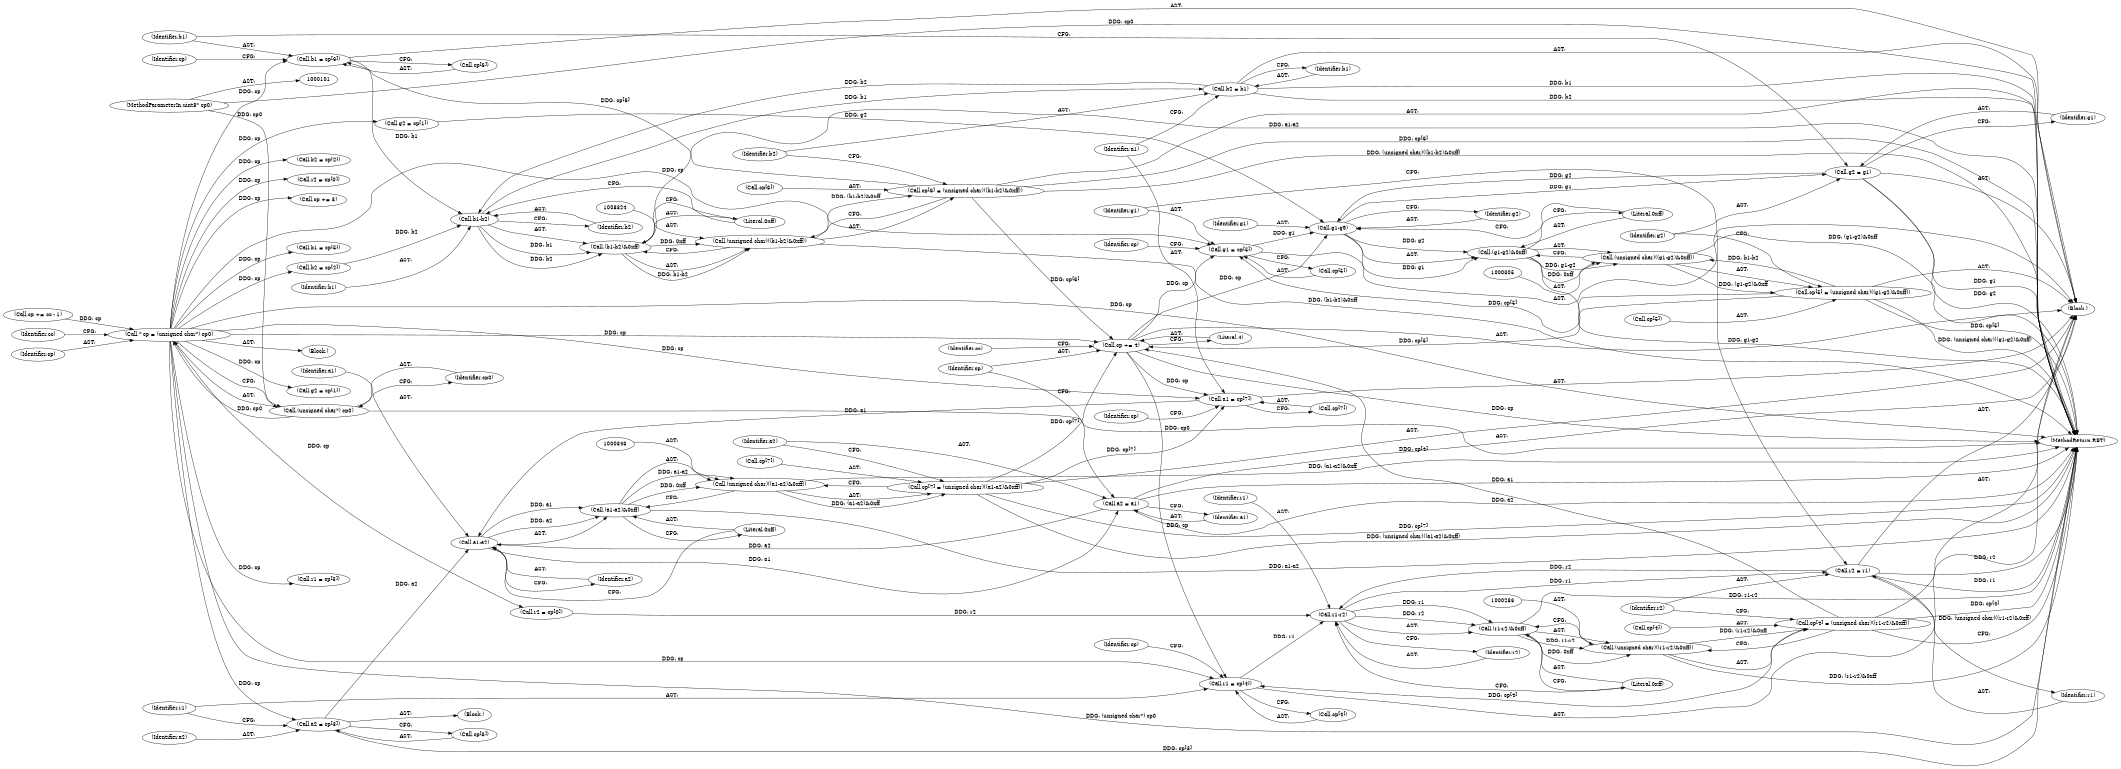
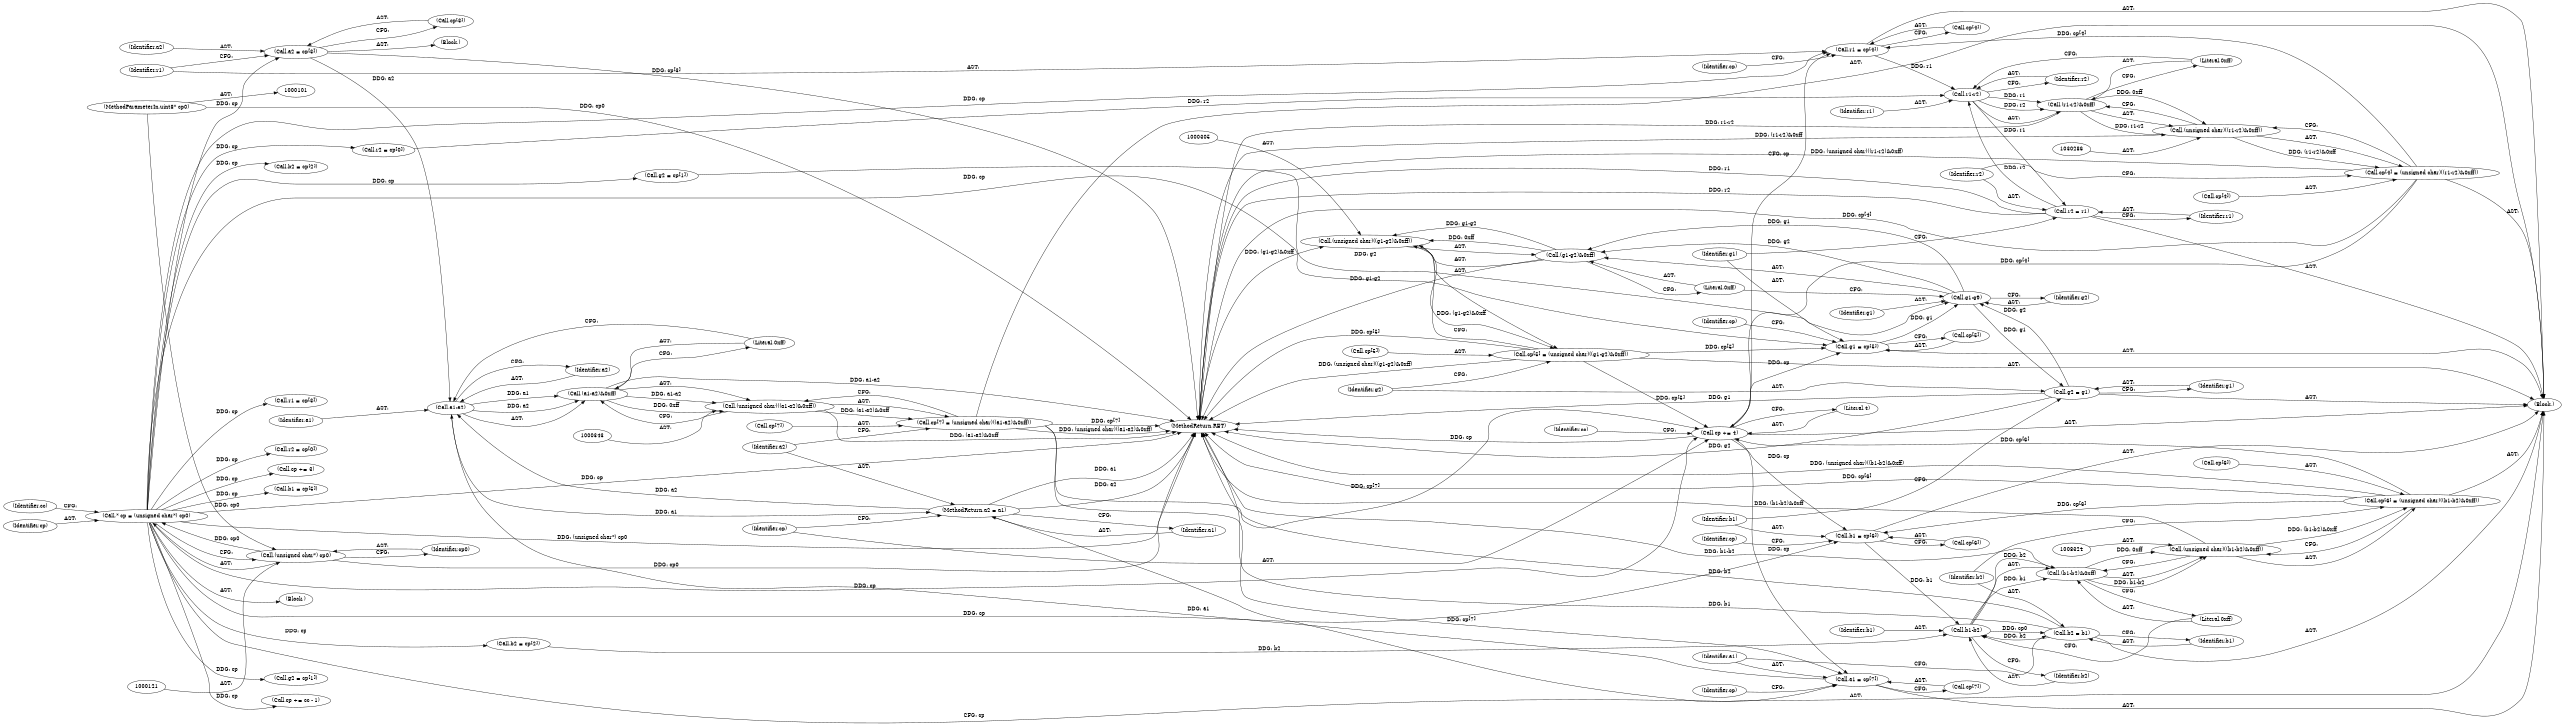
(856, 98) -> (2015, 629)
(1284, 125) -> (1720, 552)
(1561, 253) -> (1461, 247)
(1743, 258) -> (1461, 330)
(1929, 281) -> (1230, 311)
(1229, 291) -> (1788, 489)
(98, 324) -> (195, 639)
(673, 349) -> (974, 716)
(1121, 504) -> (974, 511)
(1177, 526) -> (1779, 154)
(1503, 601) -> (2072, 149)
none -> (147, 687)
